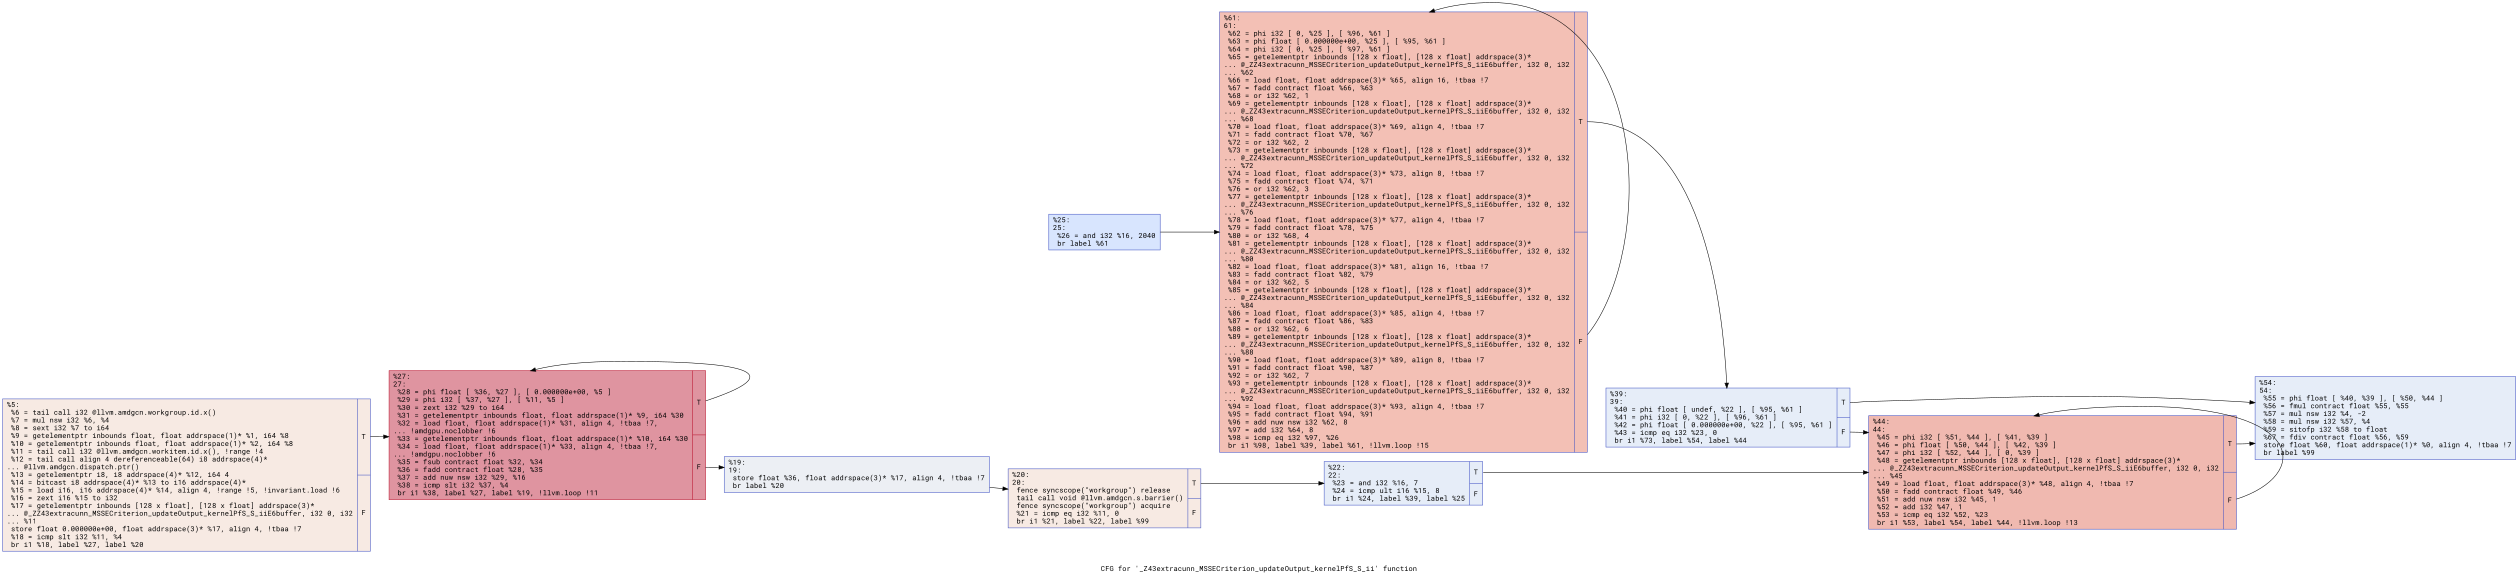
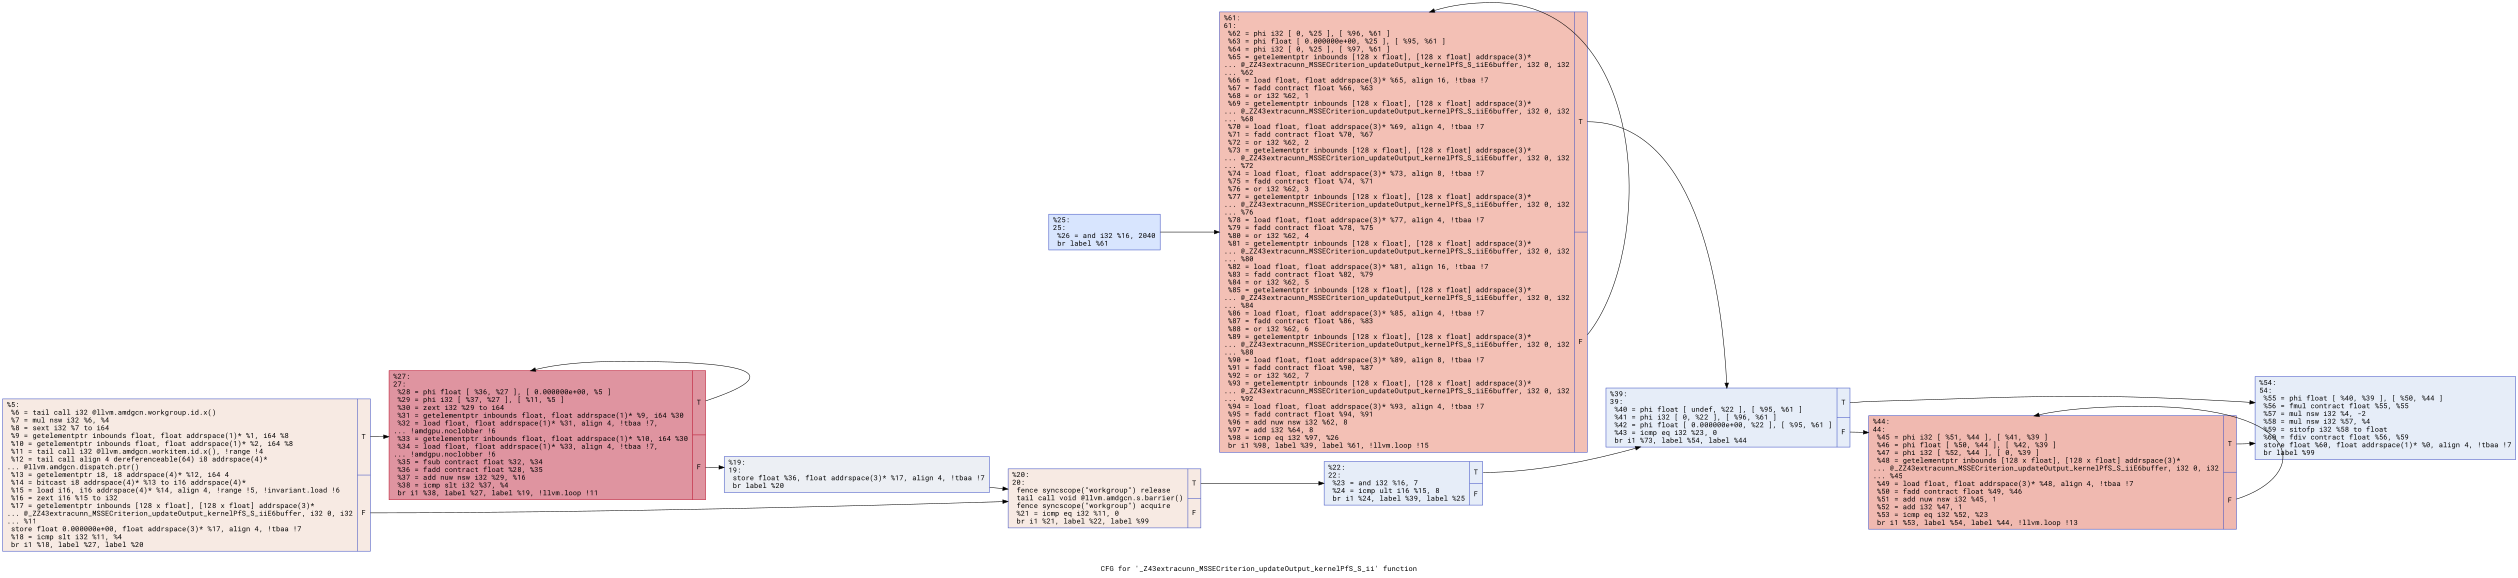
(1267, 236) -> (1267, 236)
(2334, 437) -> (2334, 437)
(1673, 472) -> (1560, 465)
none -> (687, 509)
